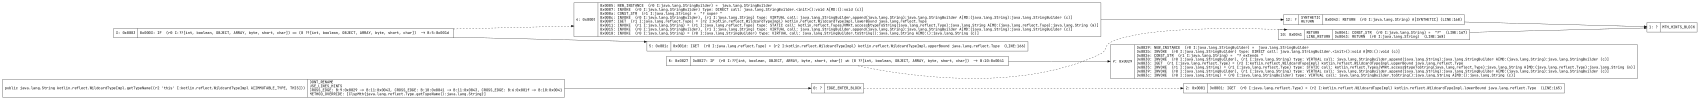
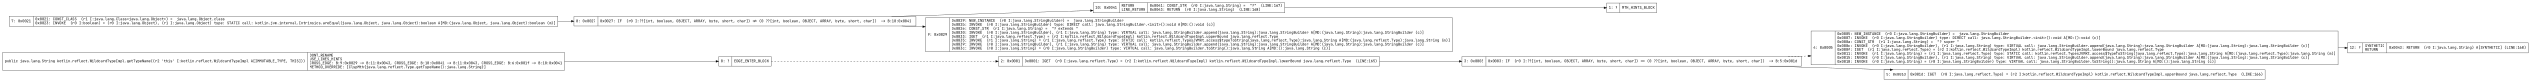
none -> (284, 21)
(1554, 24) -> none
none -> (1419, 61)
(1074, 64) -> (991, 13)
